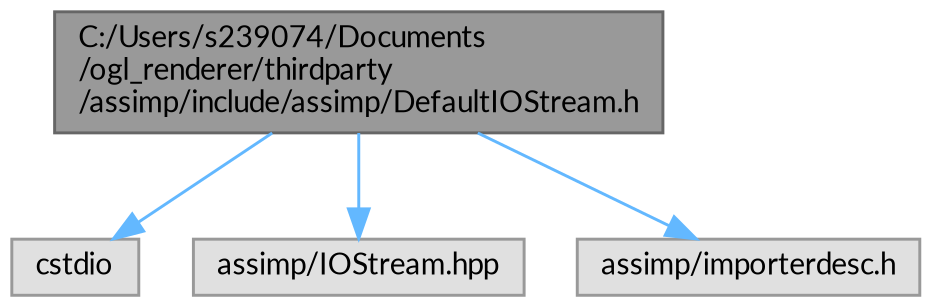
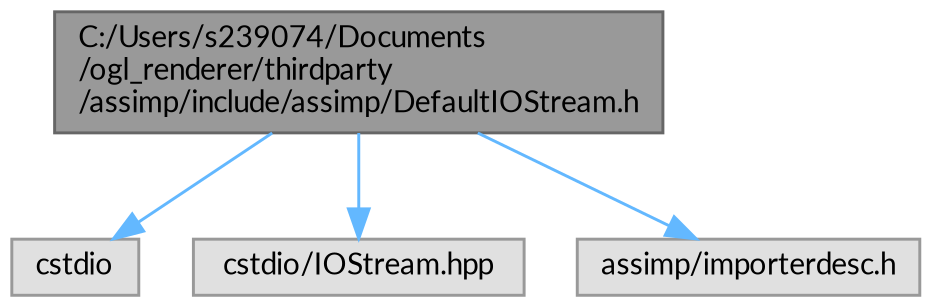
(359, 267) -> (359, 267)
